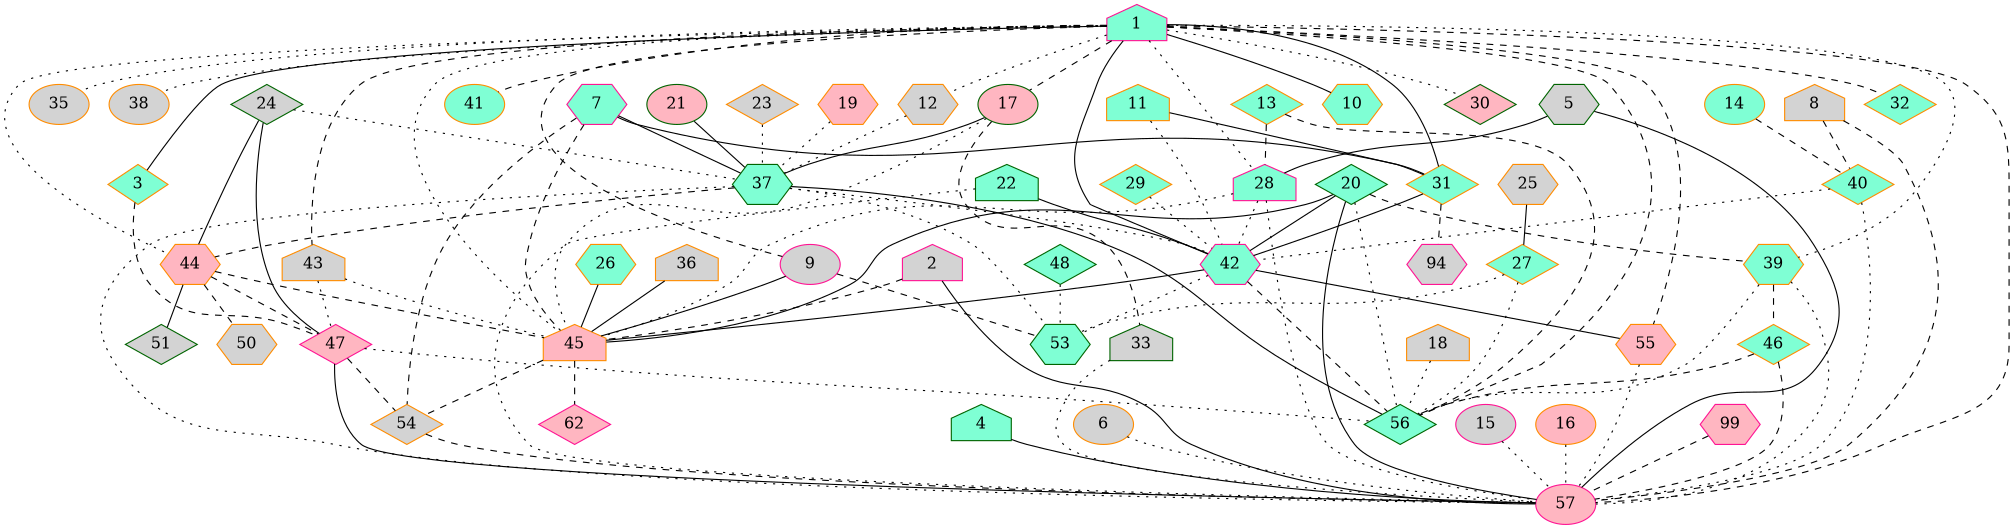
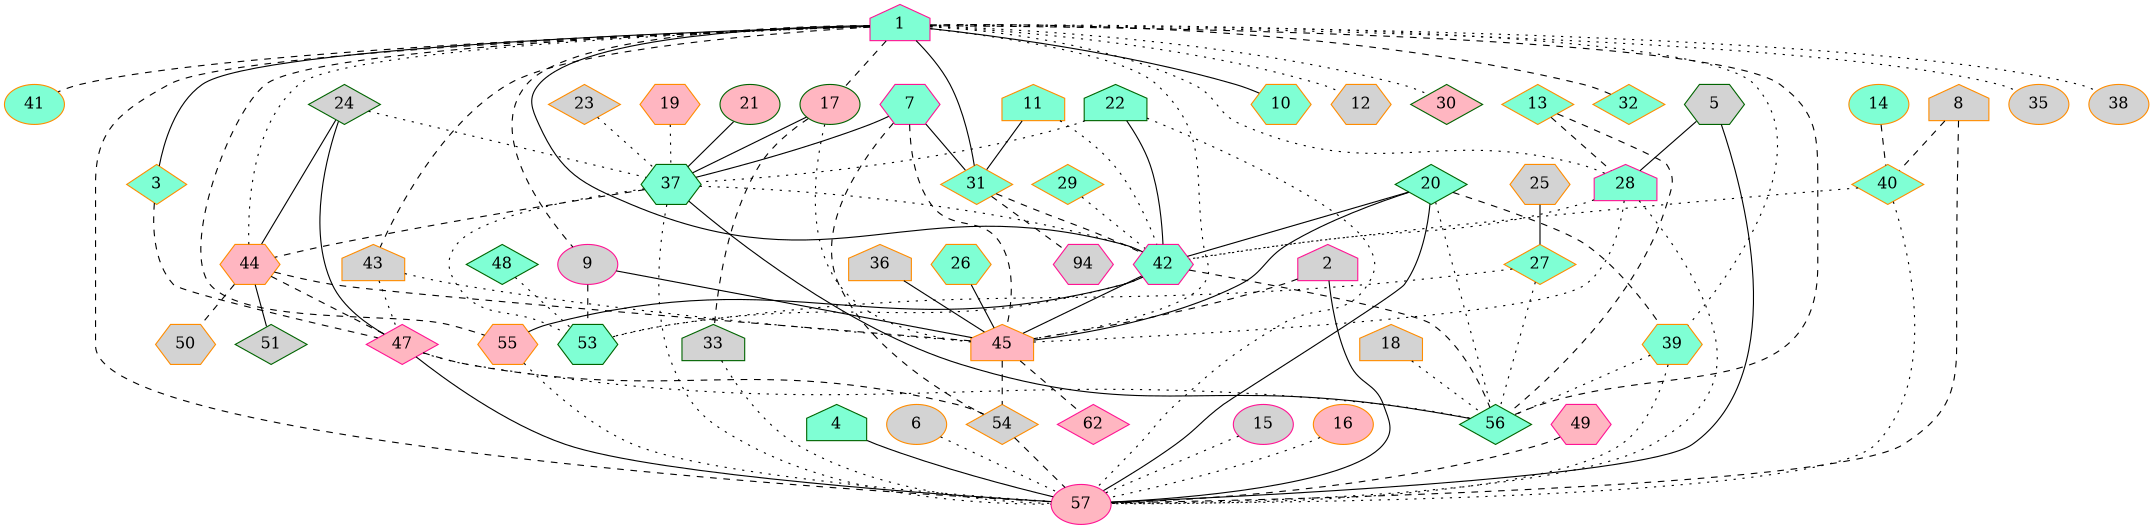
(845, 144) -> (894, 162)
(1347, 223) -> (1069, 223)
(1774, 344) -> none
(1730, 424) -> (1581, 424)
